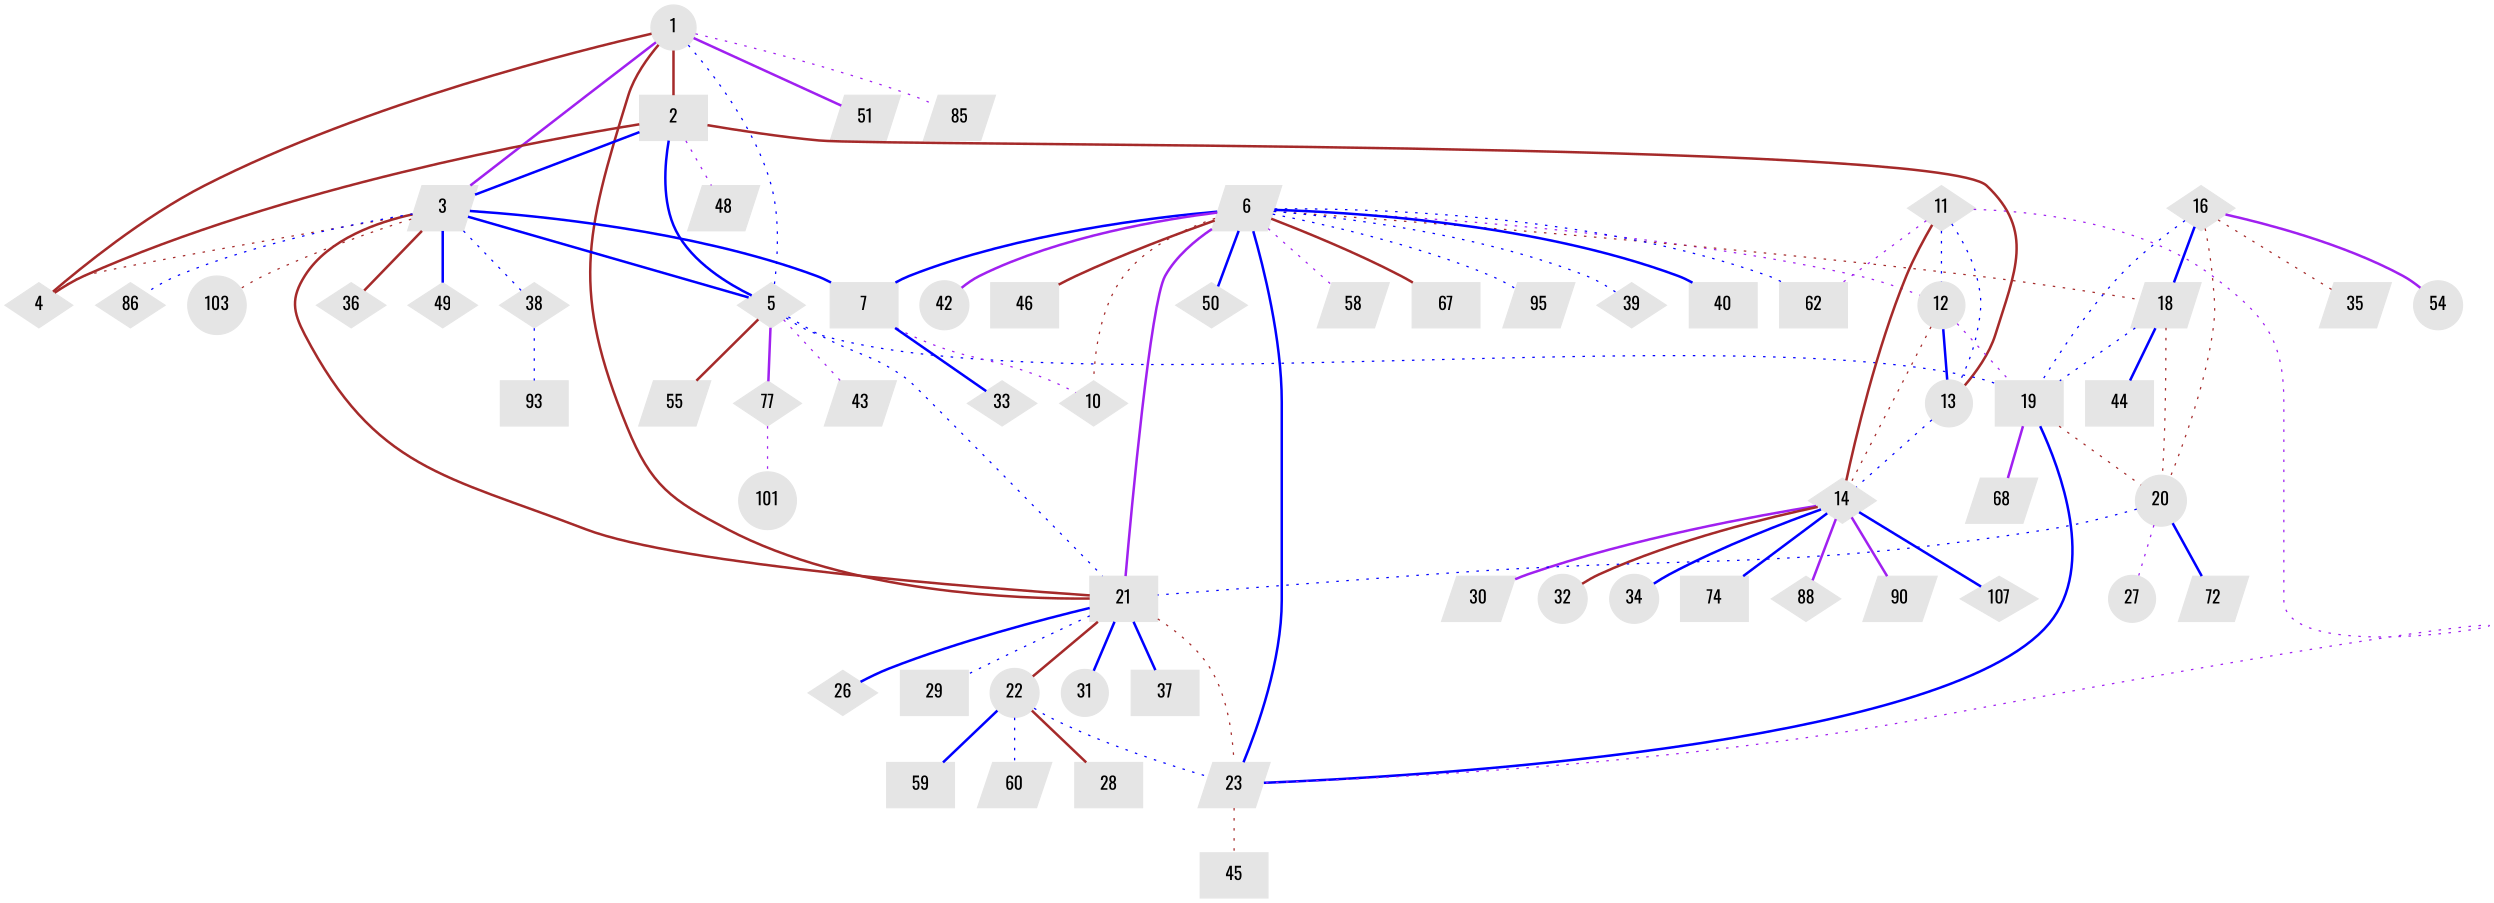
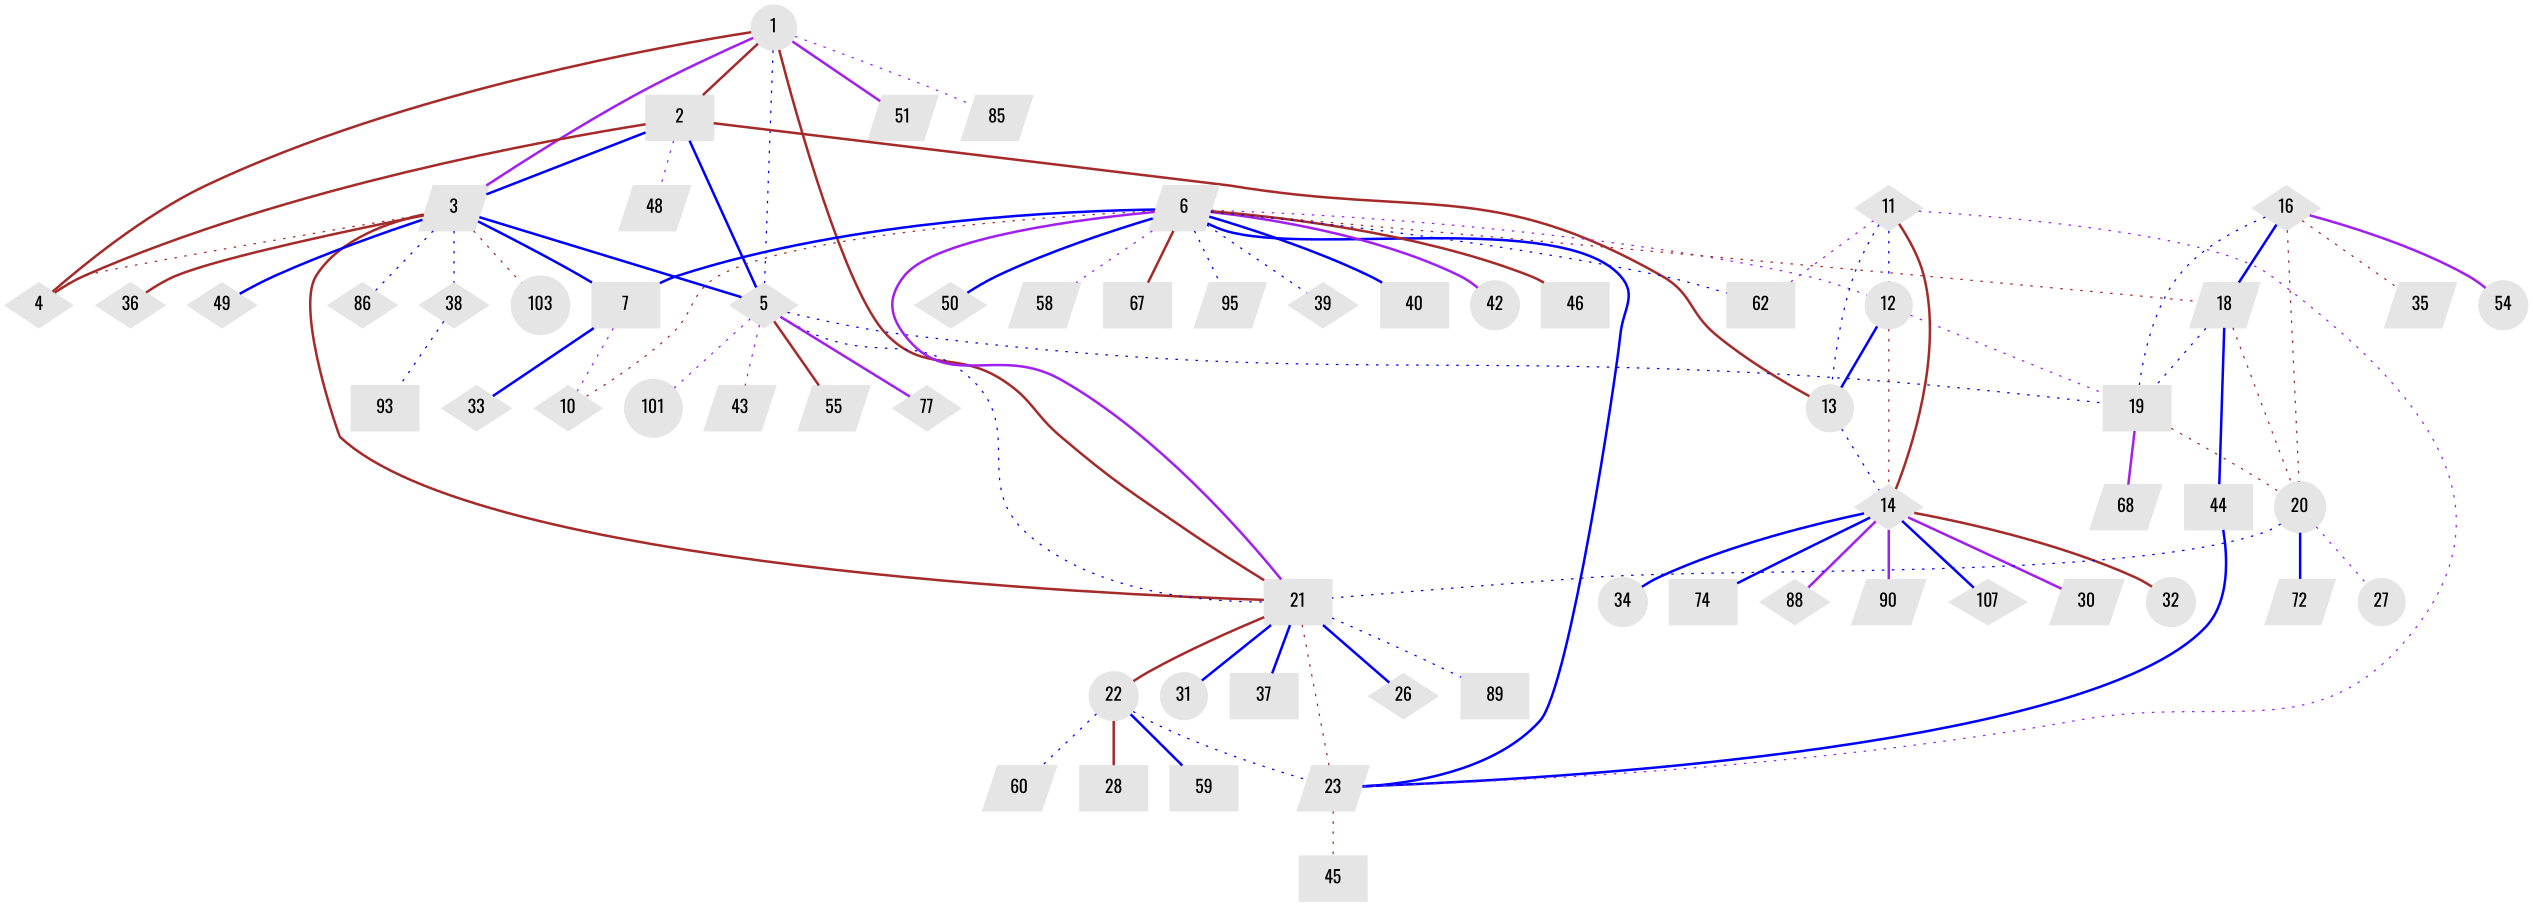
(768, 449) -> (712, 353)
(934, 693) -> (1495, 696)
(1771, 731) -> (1846, 744)
